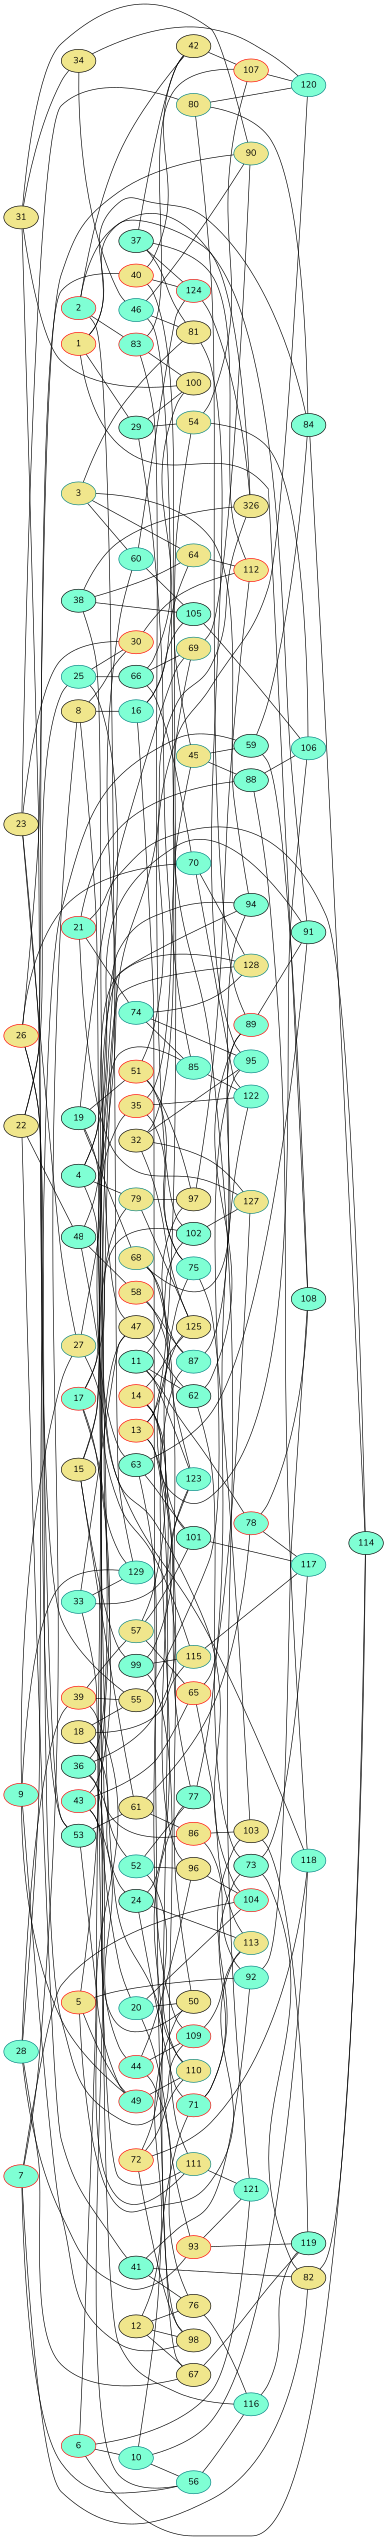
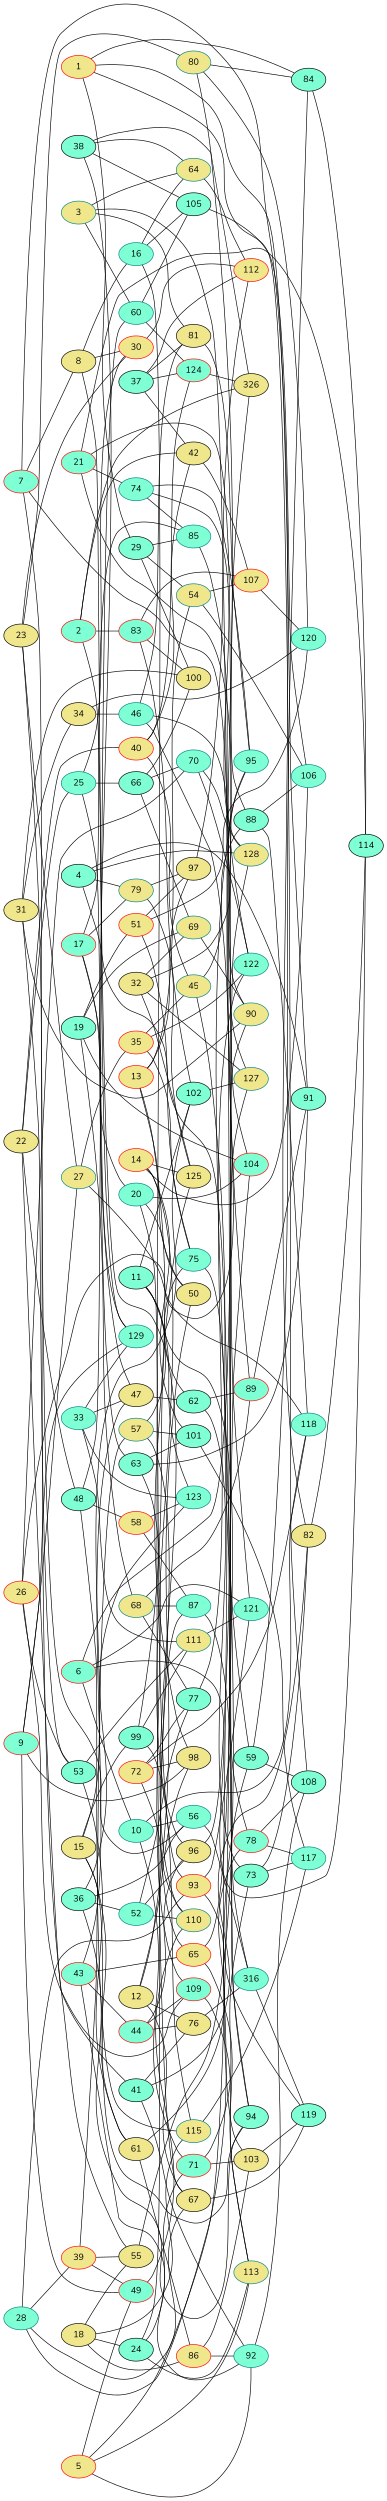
(114, 2017) -> (124, 2224)
(251, 2404) -> (251, 1979)
